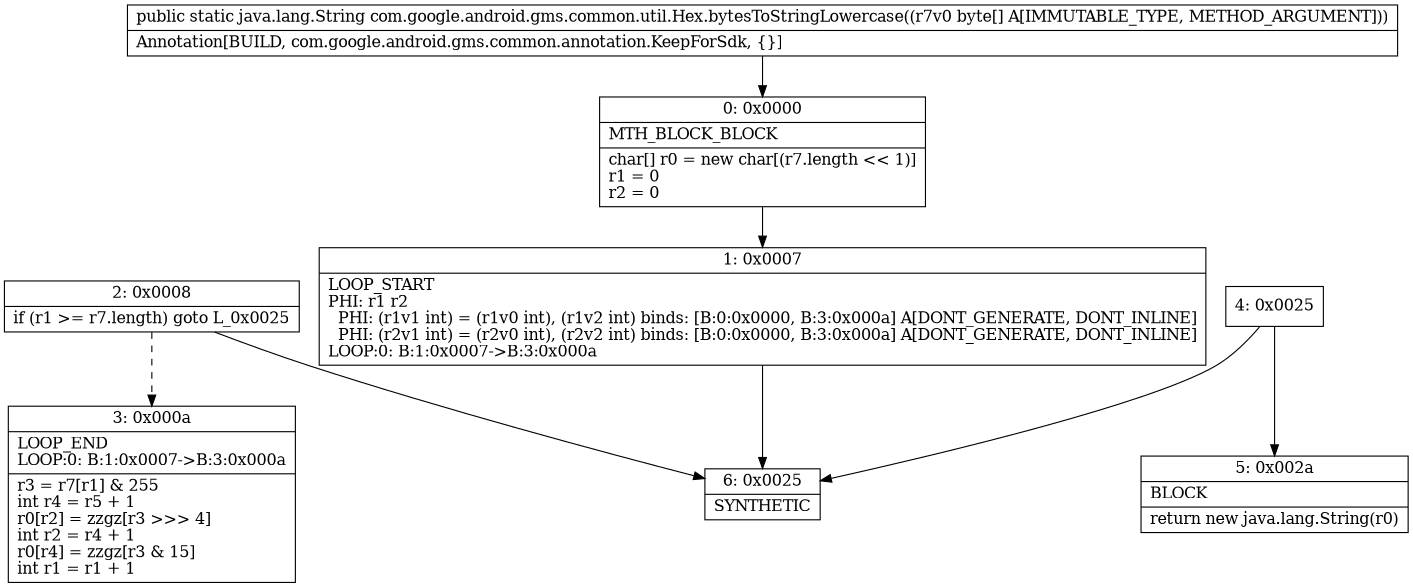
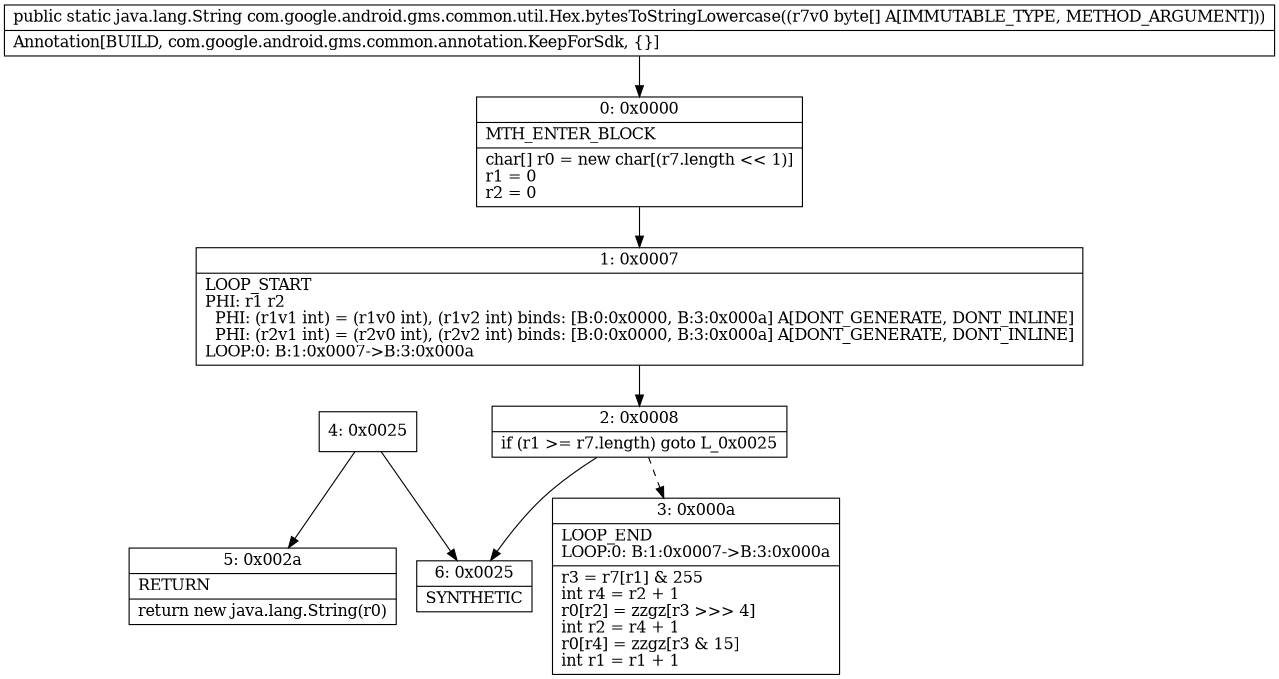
(693, 135) -> (571, 135)
(763, 411) -> (640, 380)
(1179, 494) -> (174, 586)
(76, 503) -> (621, 595)
